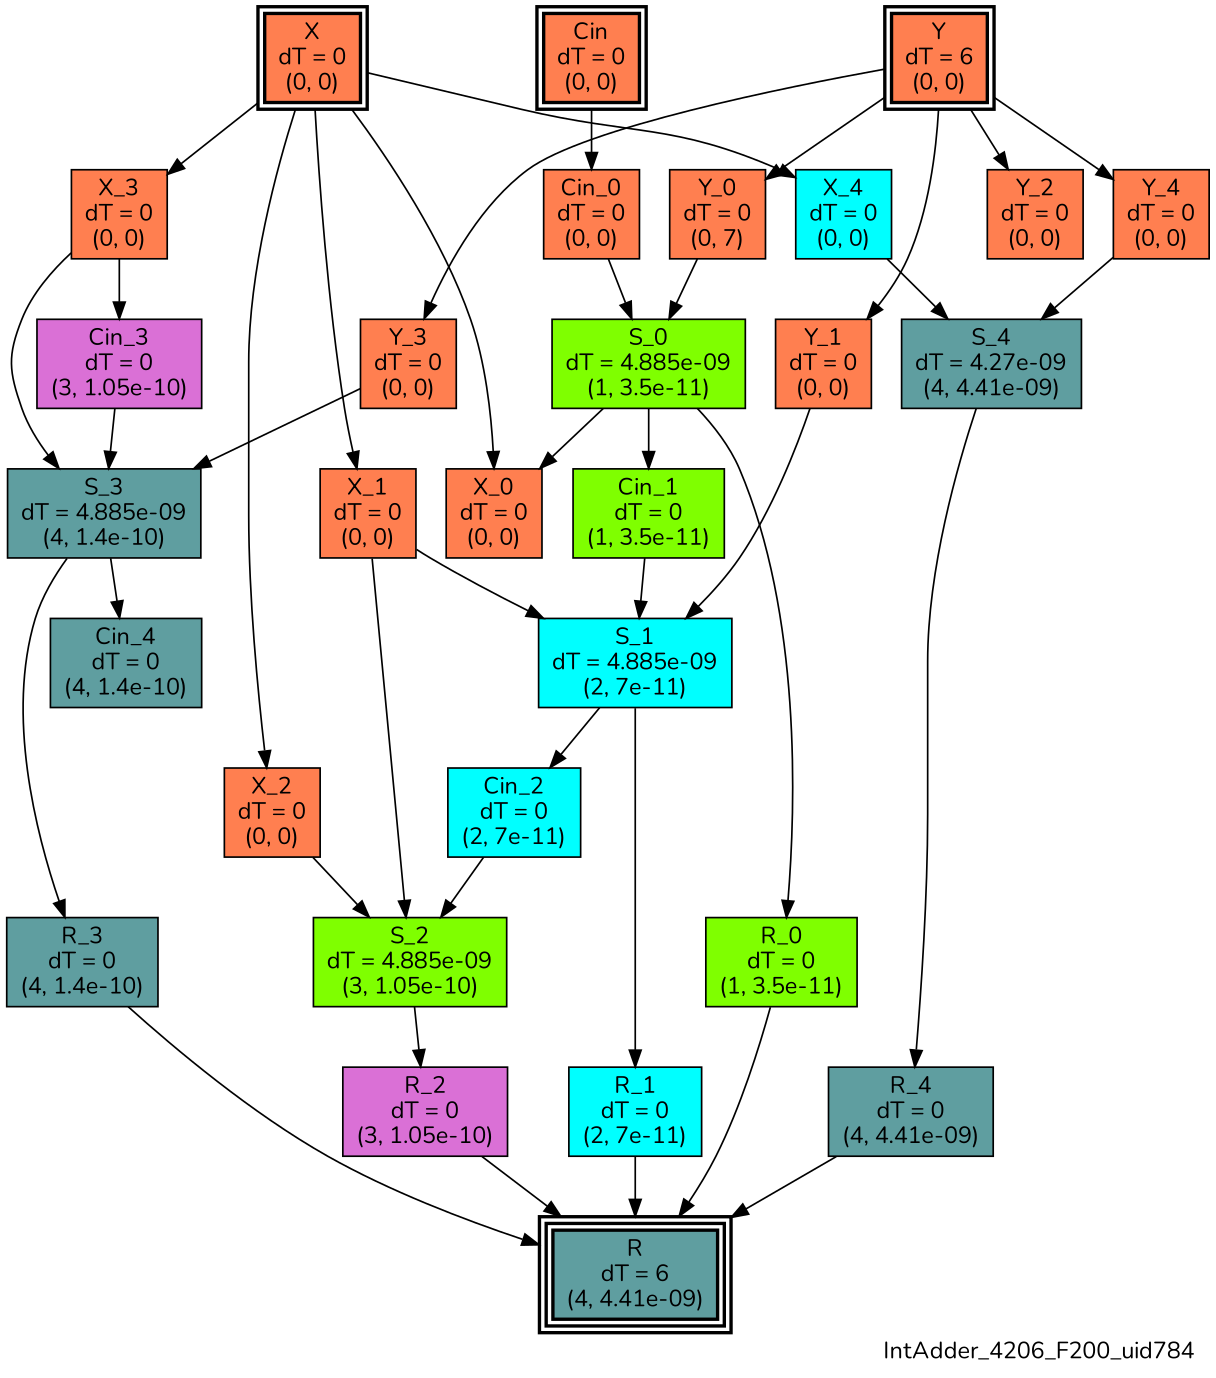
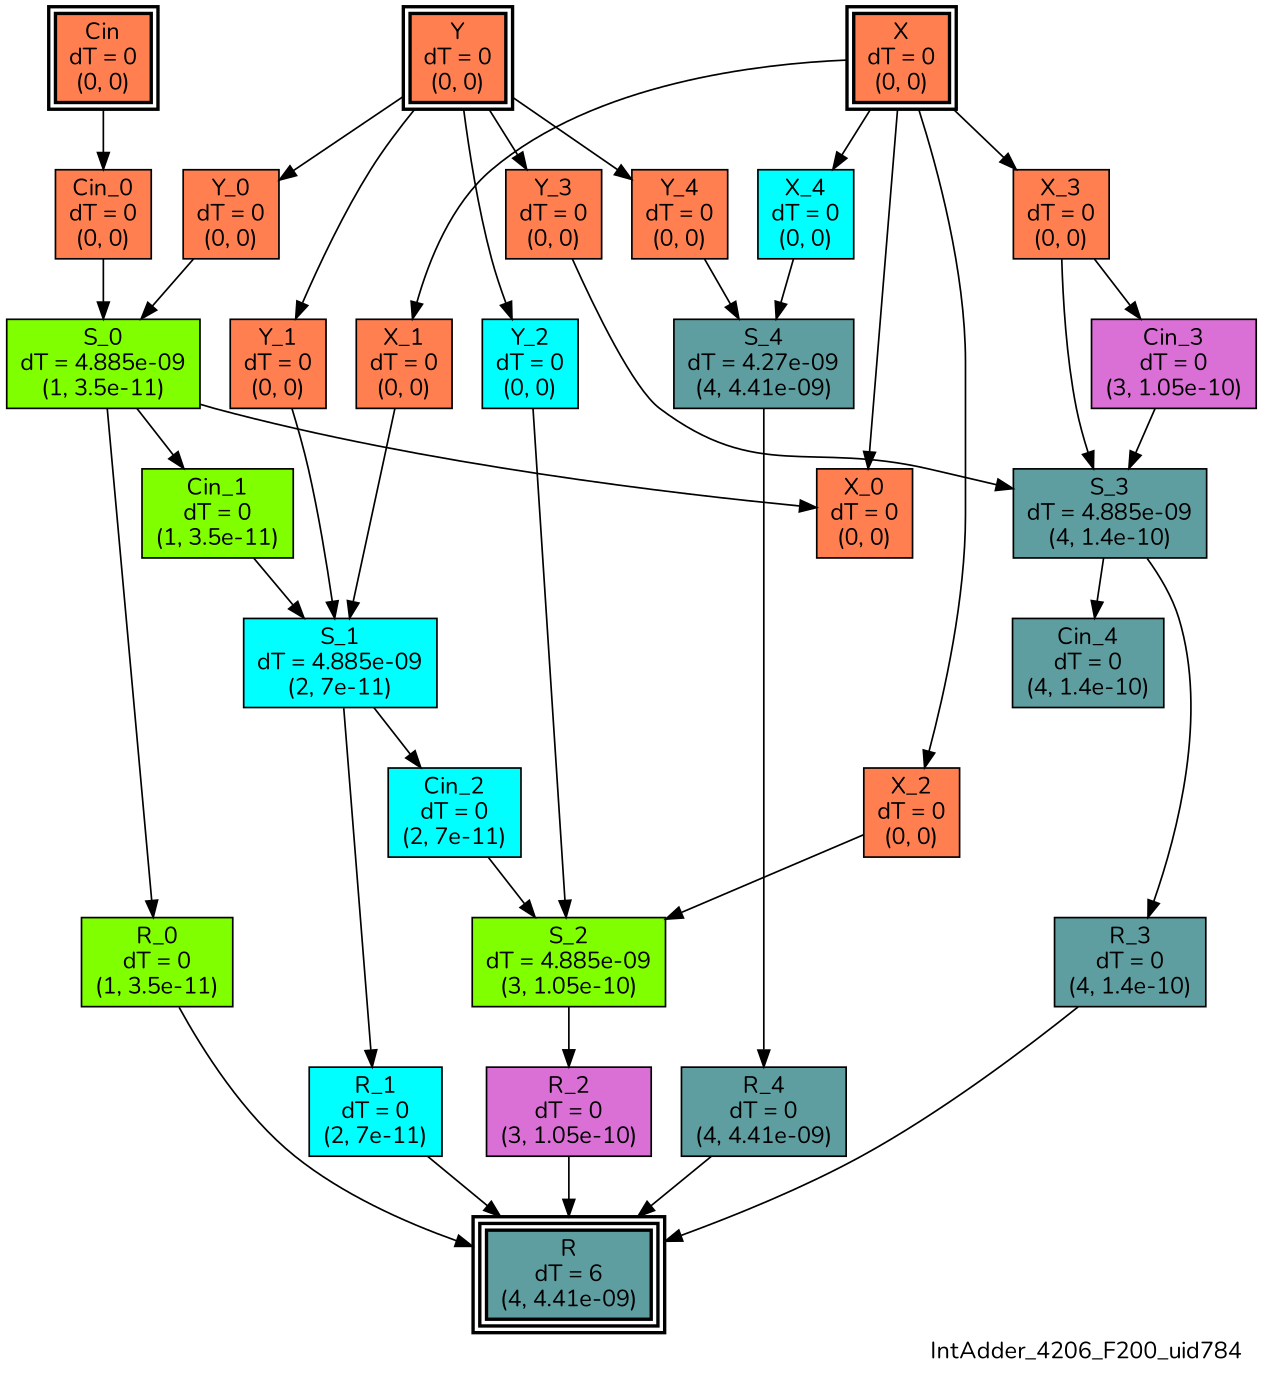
(939, 58) -> (458, 58)
(718, 214) -> (231, 214)
(1035, 214) -> (530, 364)
(388, 729) -> (549, 654)
